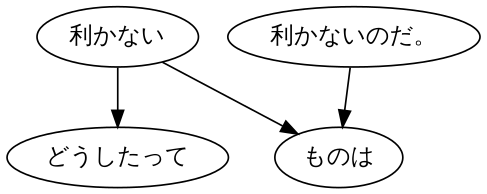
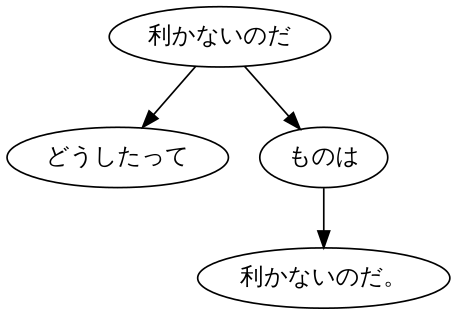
(118, 37) -> (220, 37)
(347, 89) -> (324, 210)
